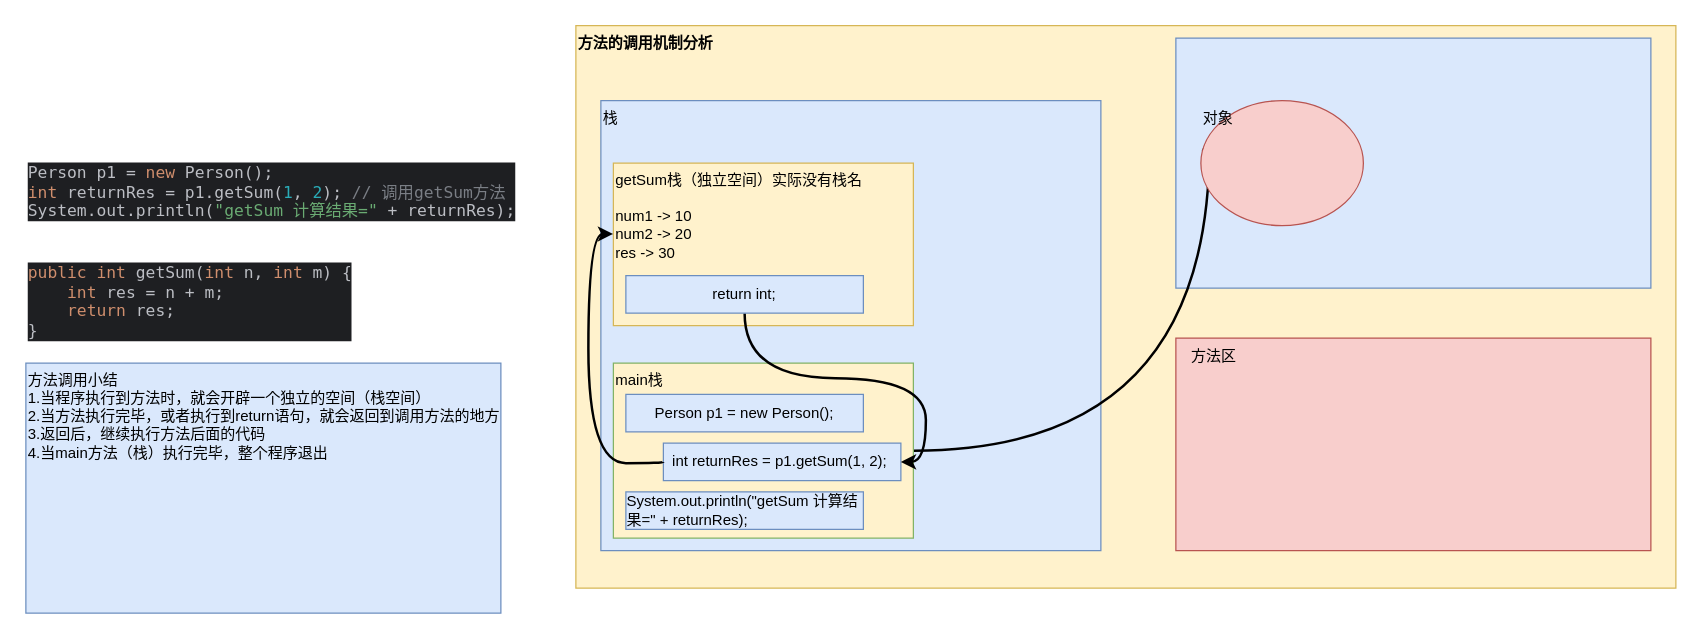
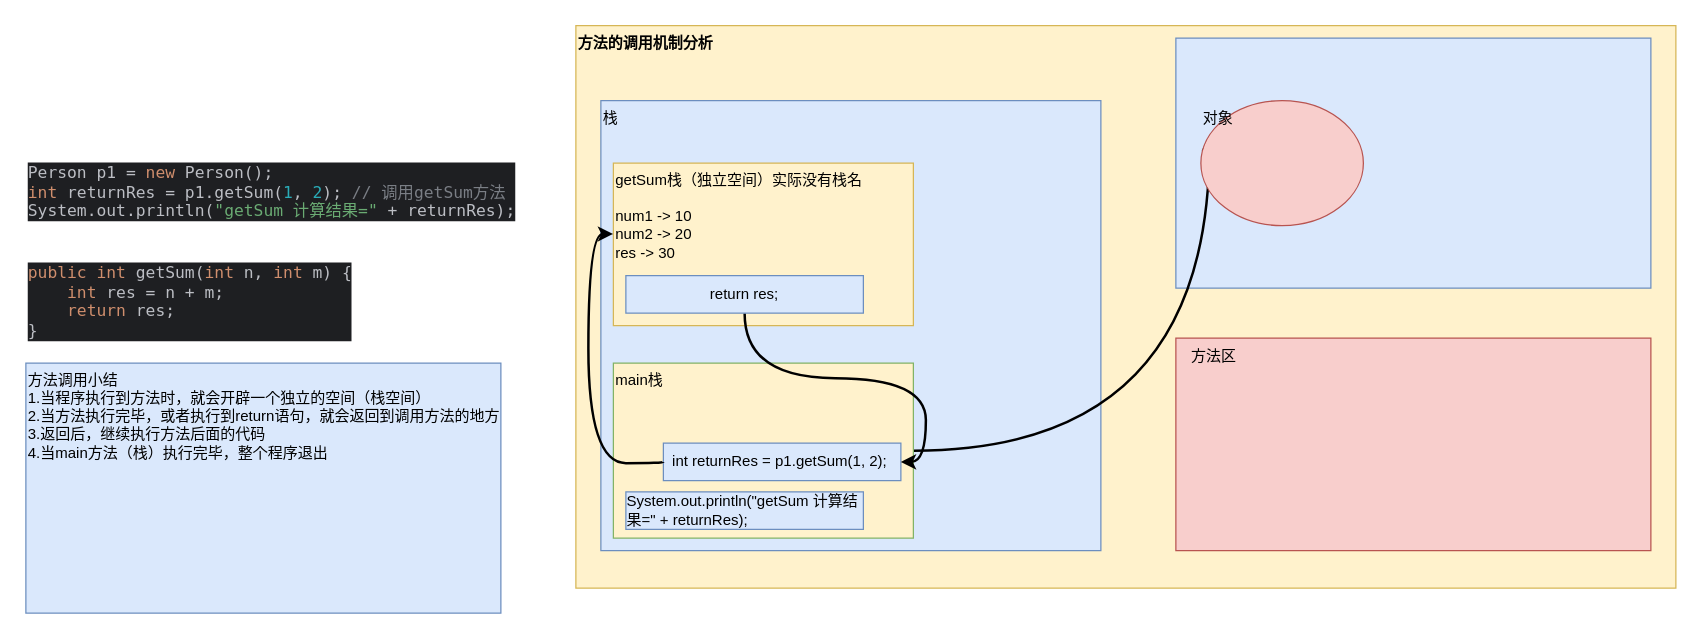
(744, 294) -> (744, 294)
(744, 413) -> none
